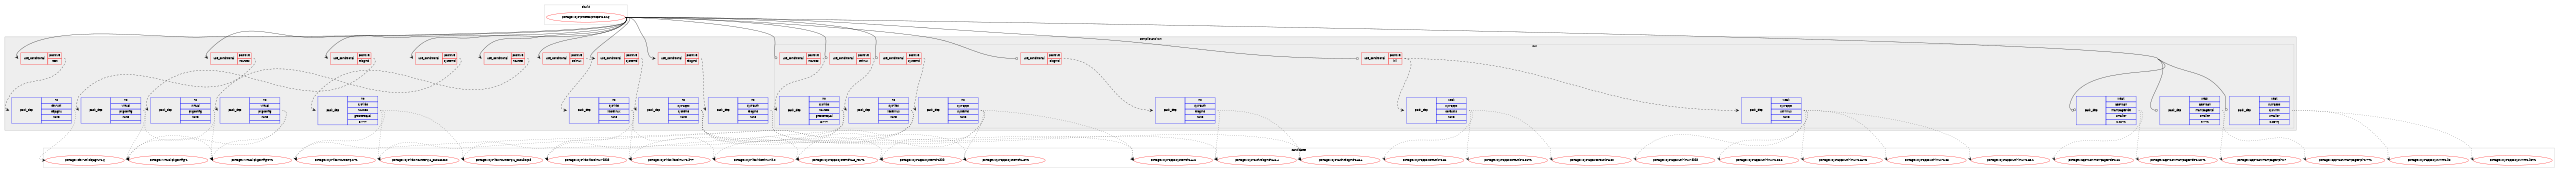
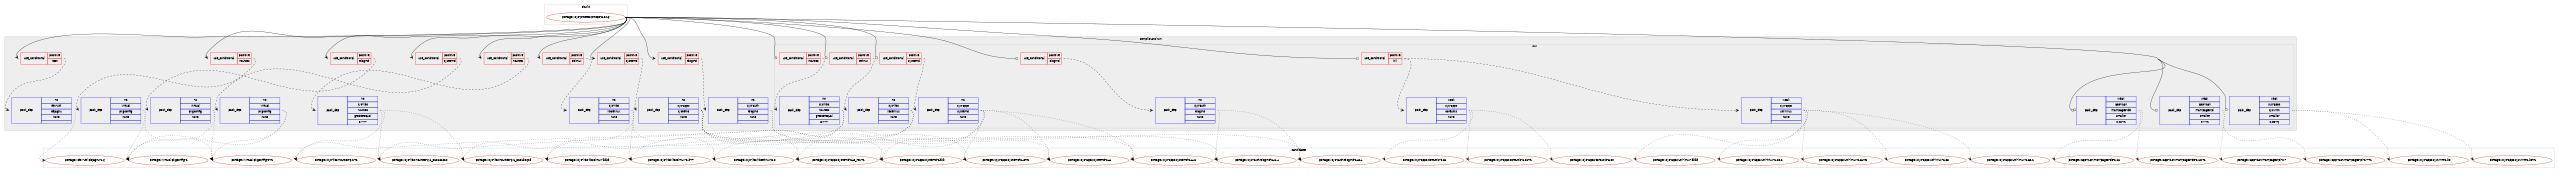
(755, 160) -> (755, 160)
none -> (1090, 160)
